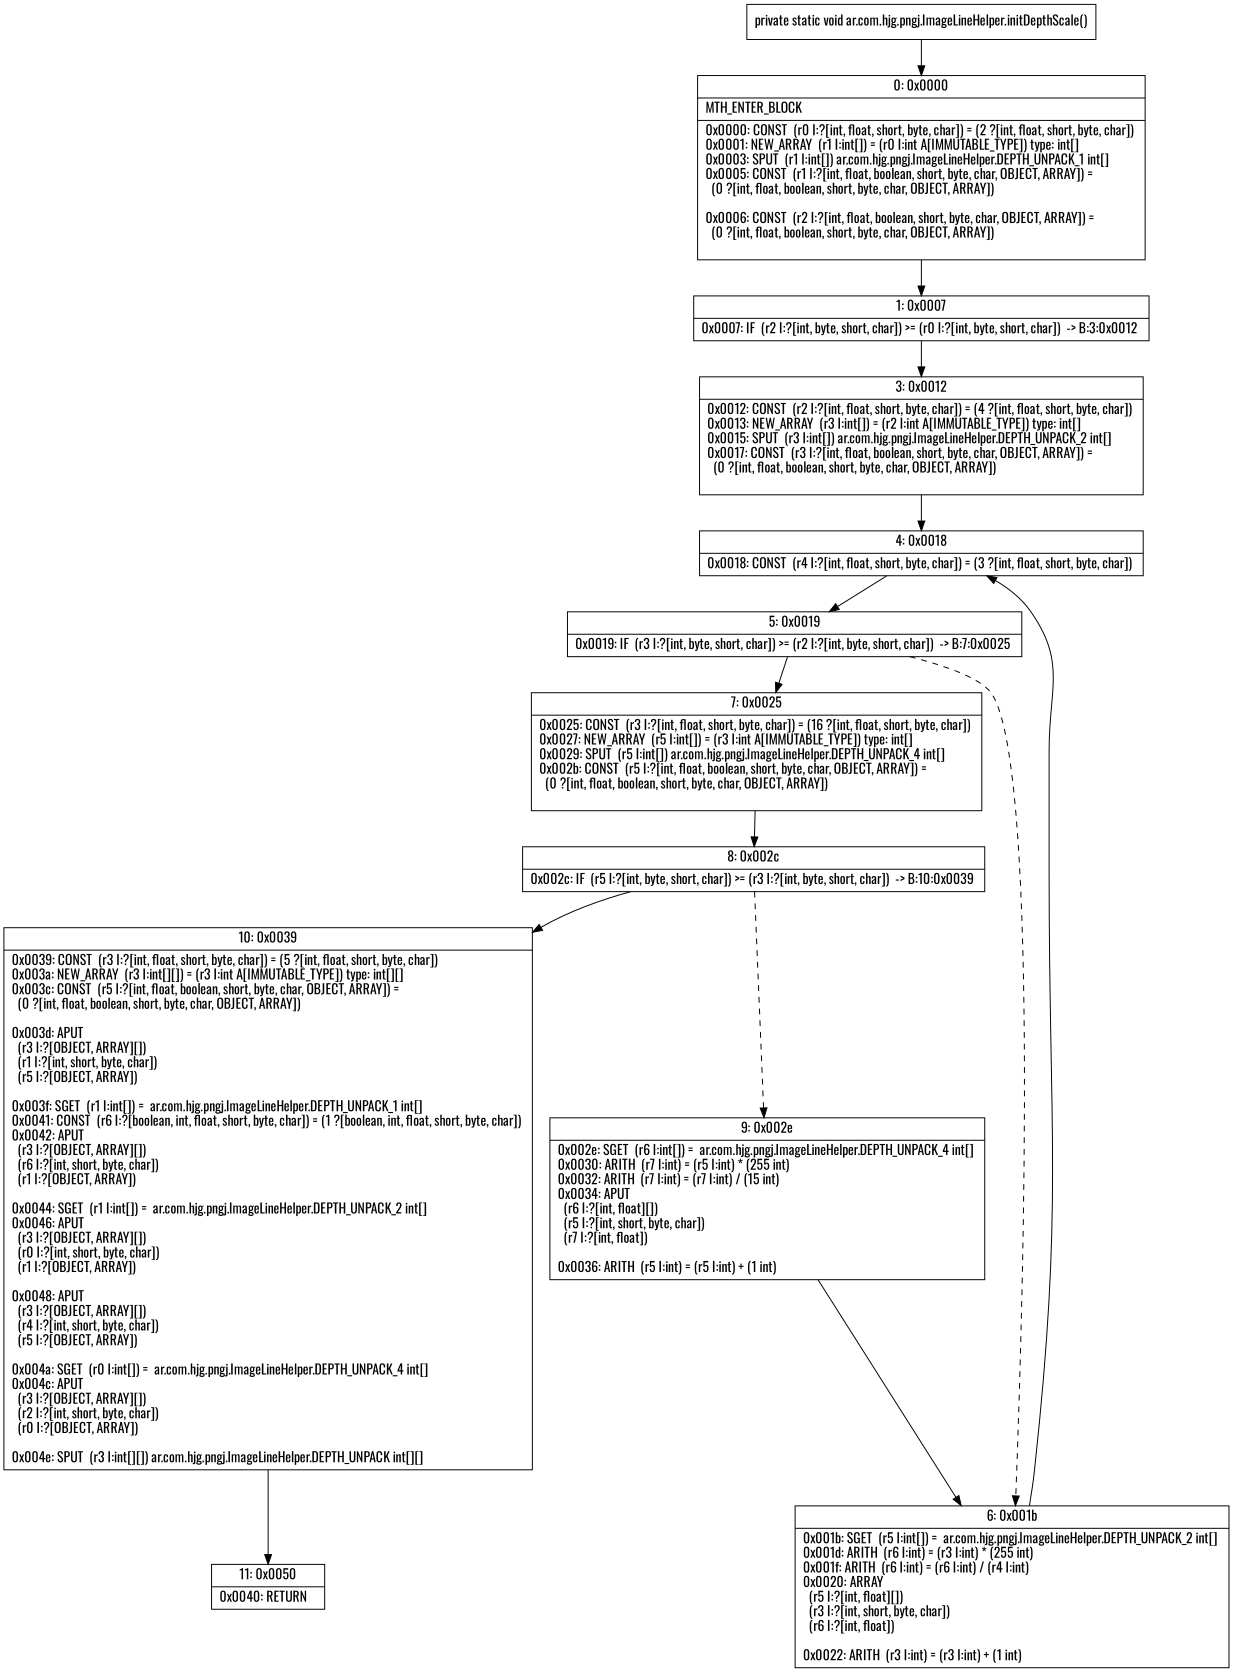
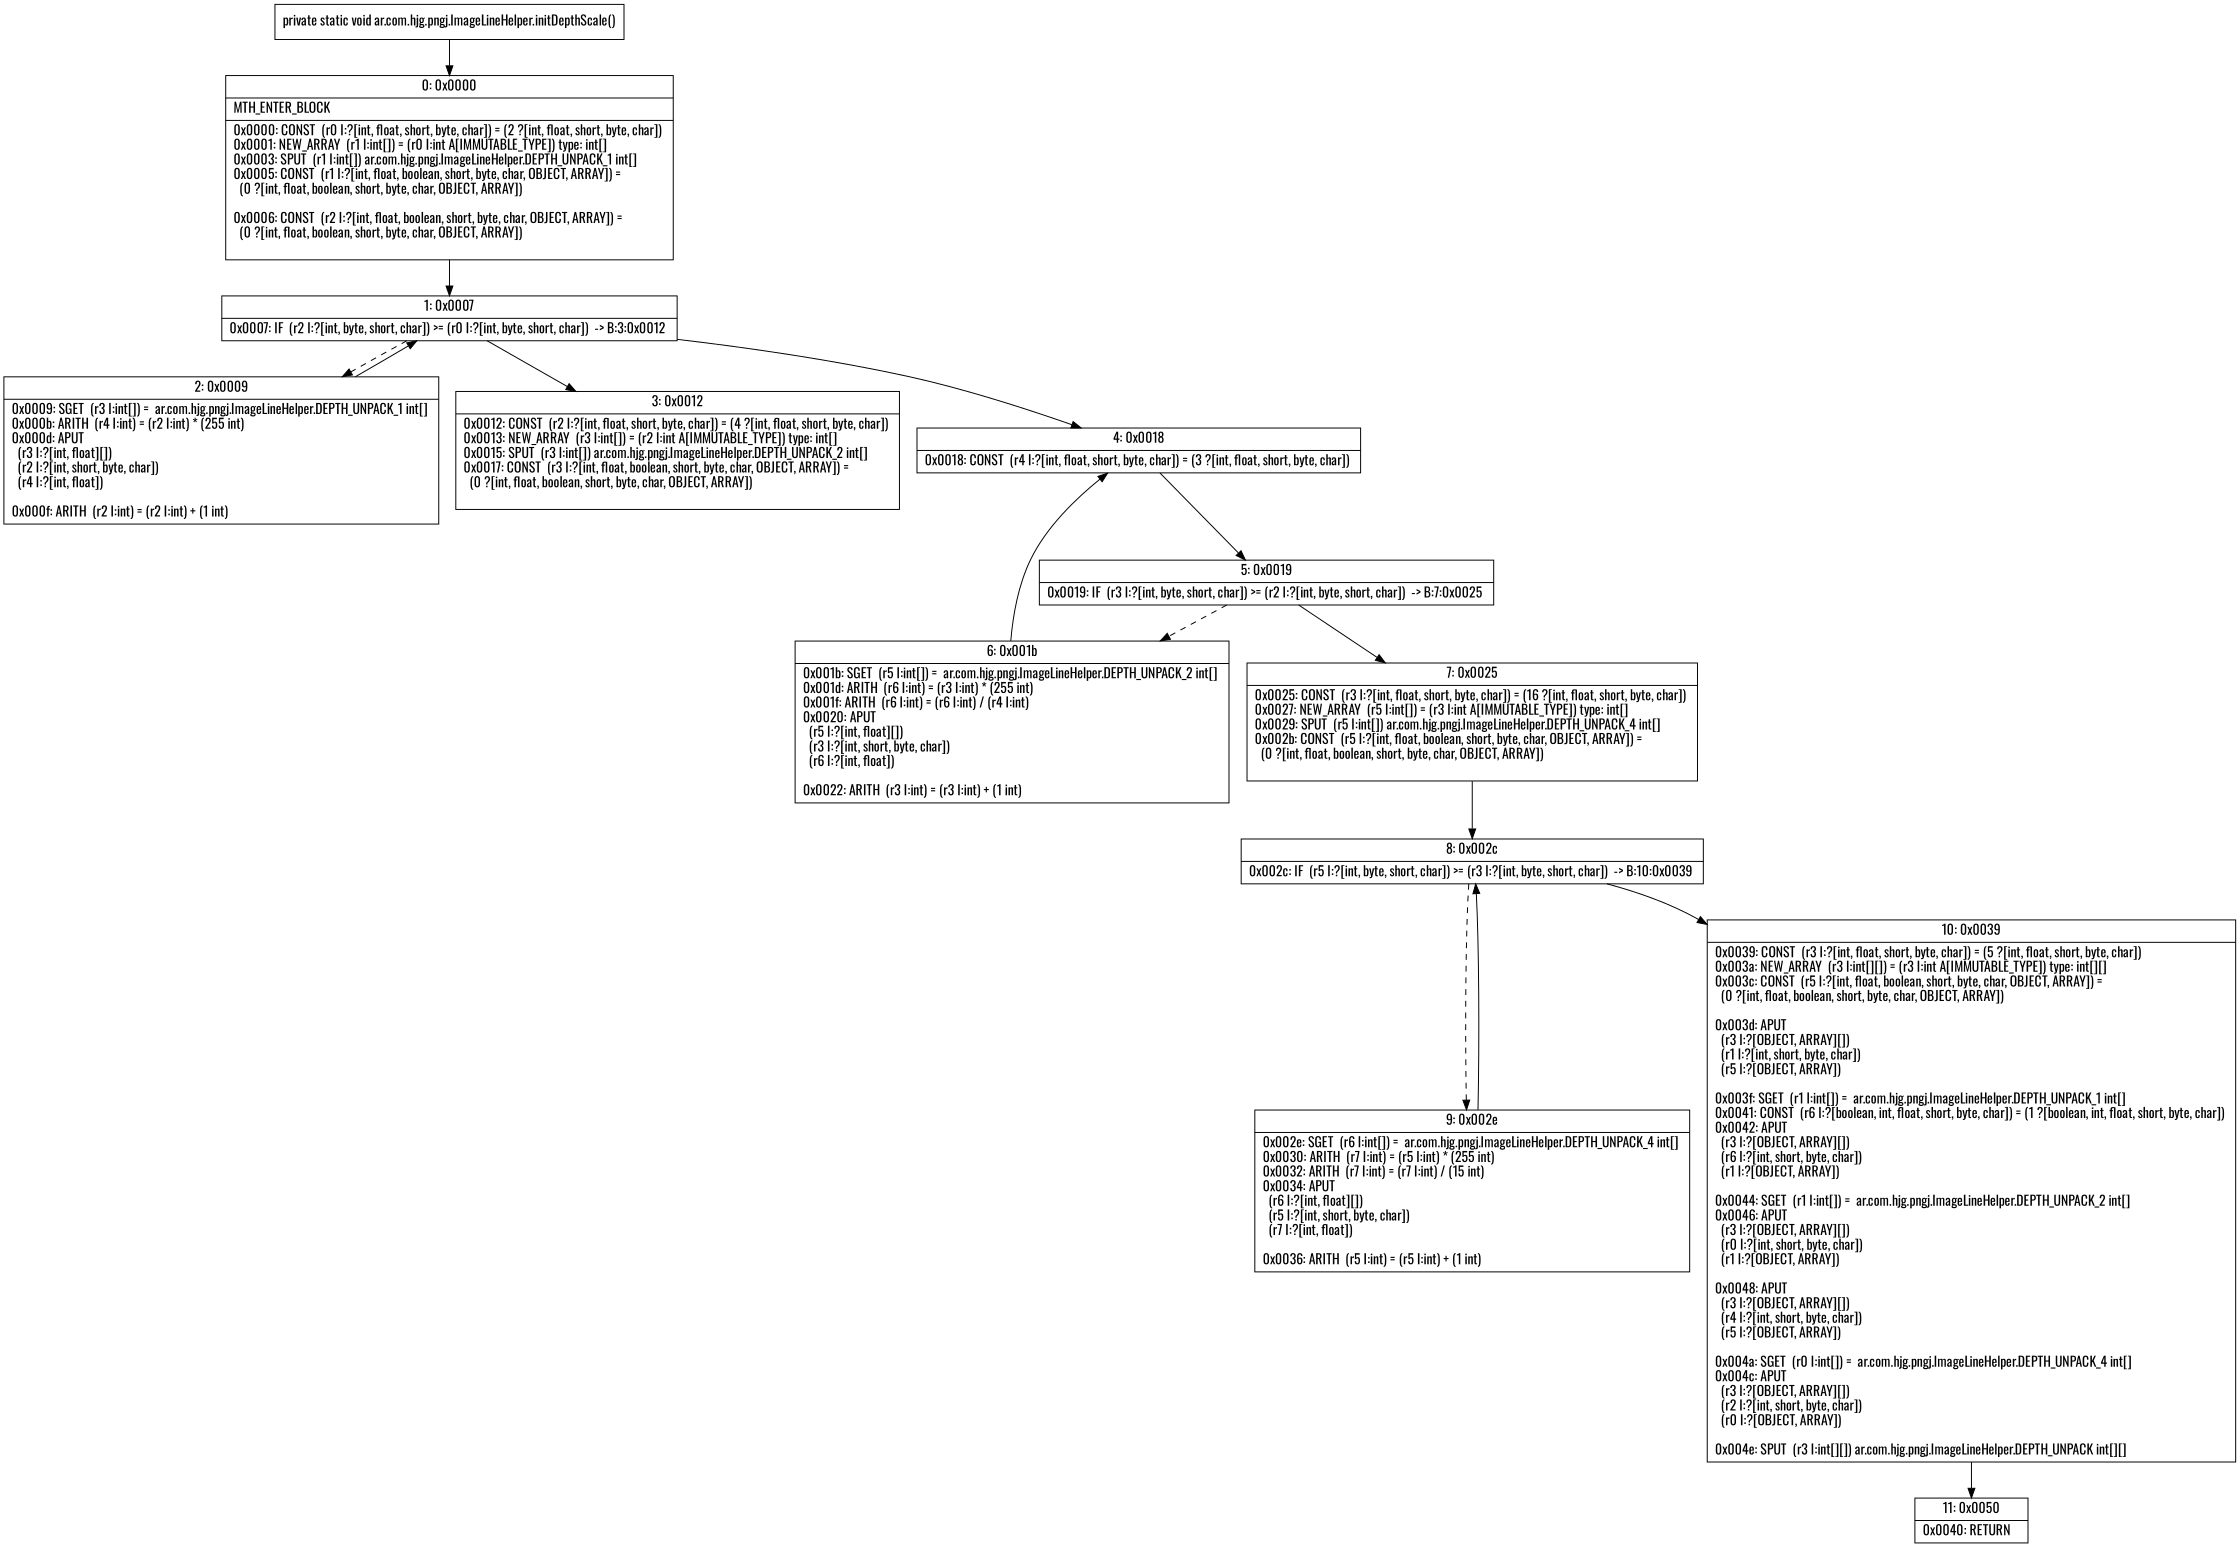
none -> (221, 450)
(921, 508) -> (877, 370)
(887, 1389) -> (1479, 1002)
(846, 1583) -> (843, 718)
